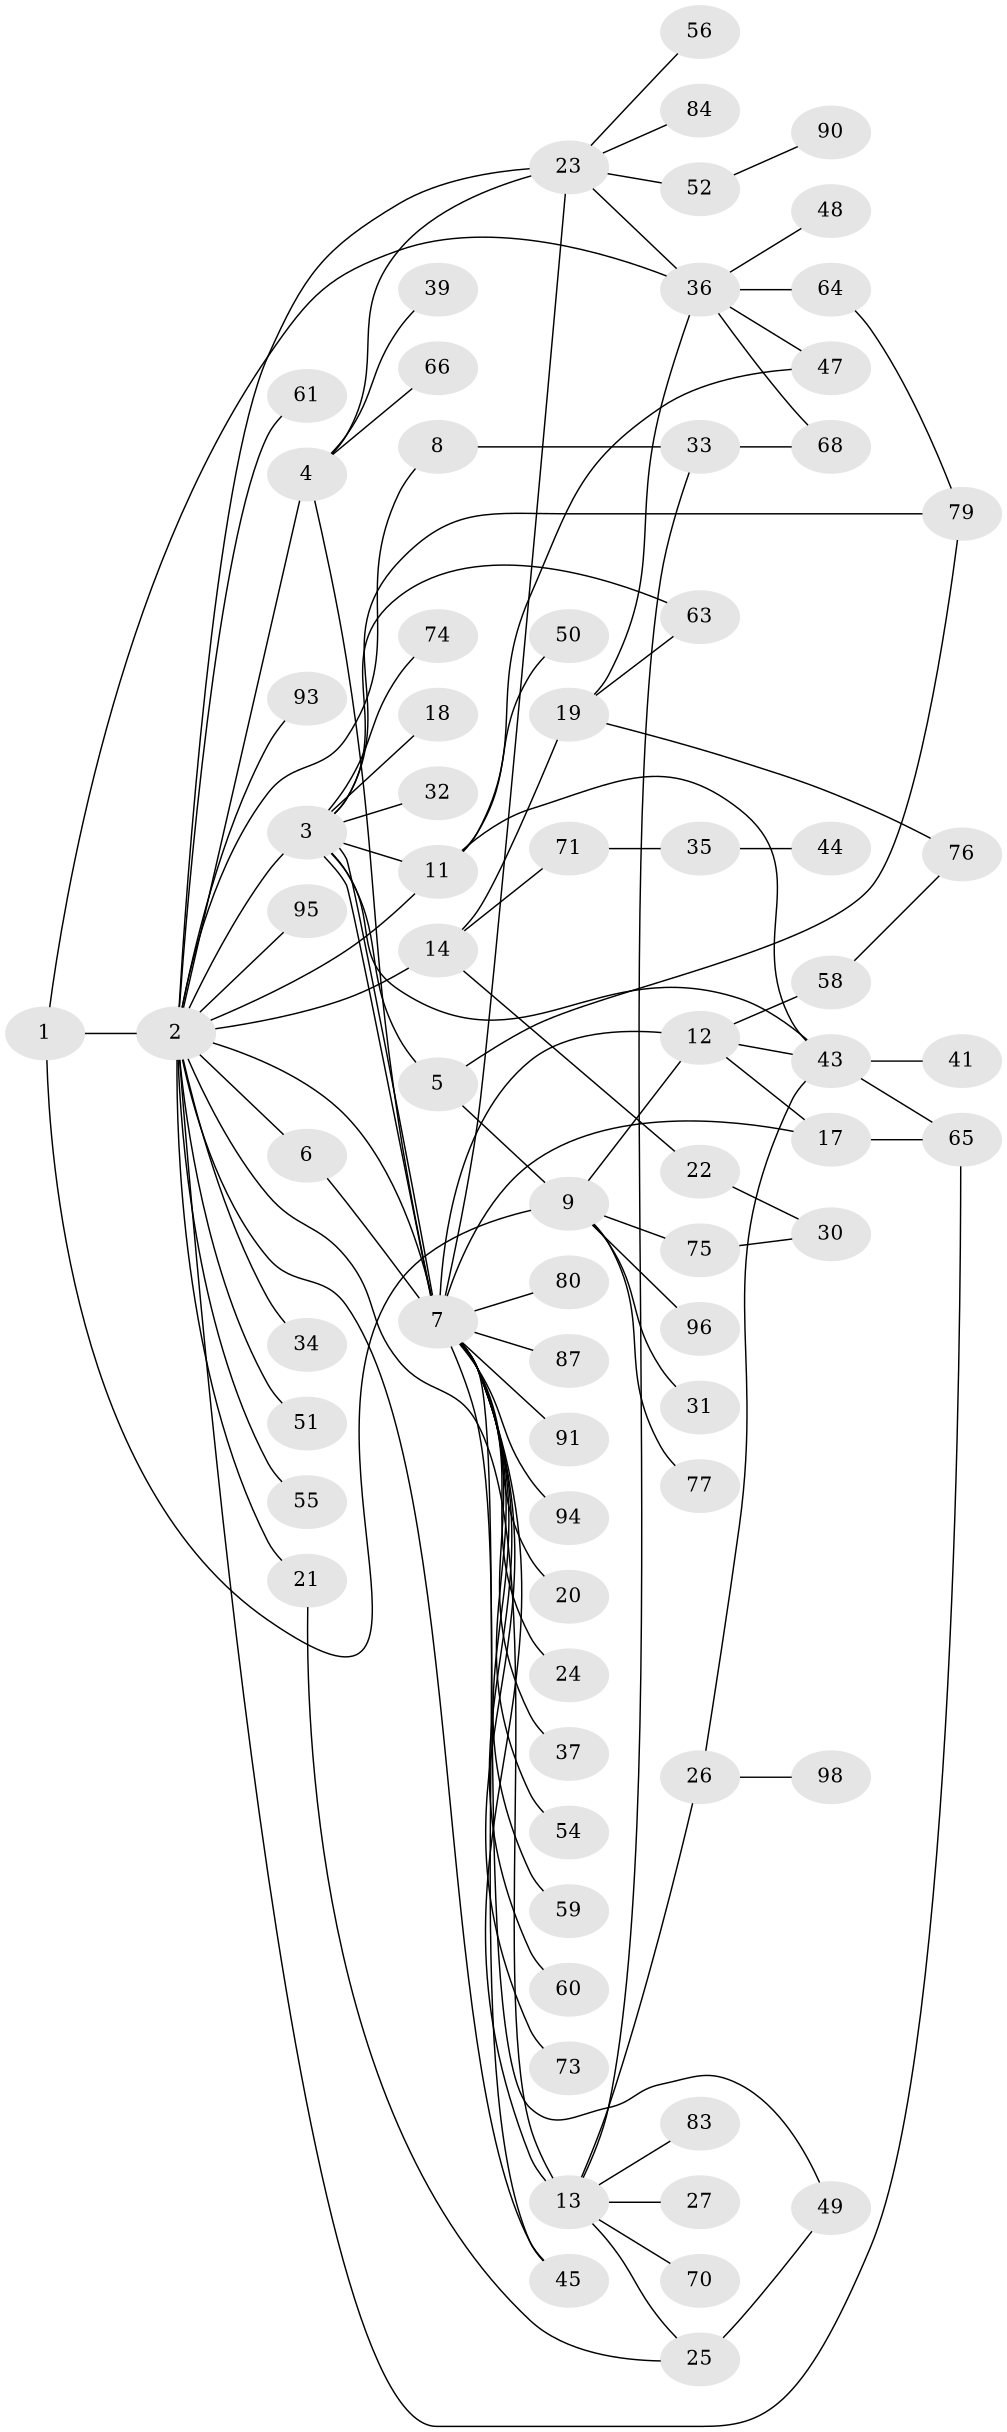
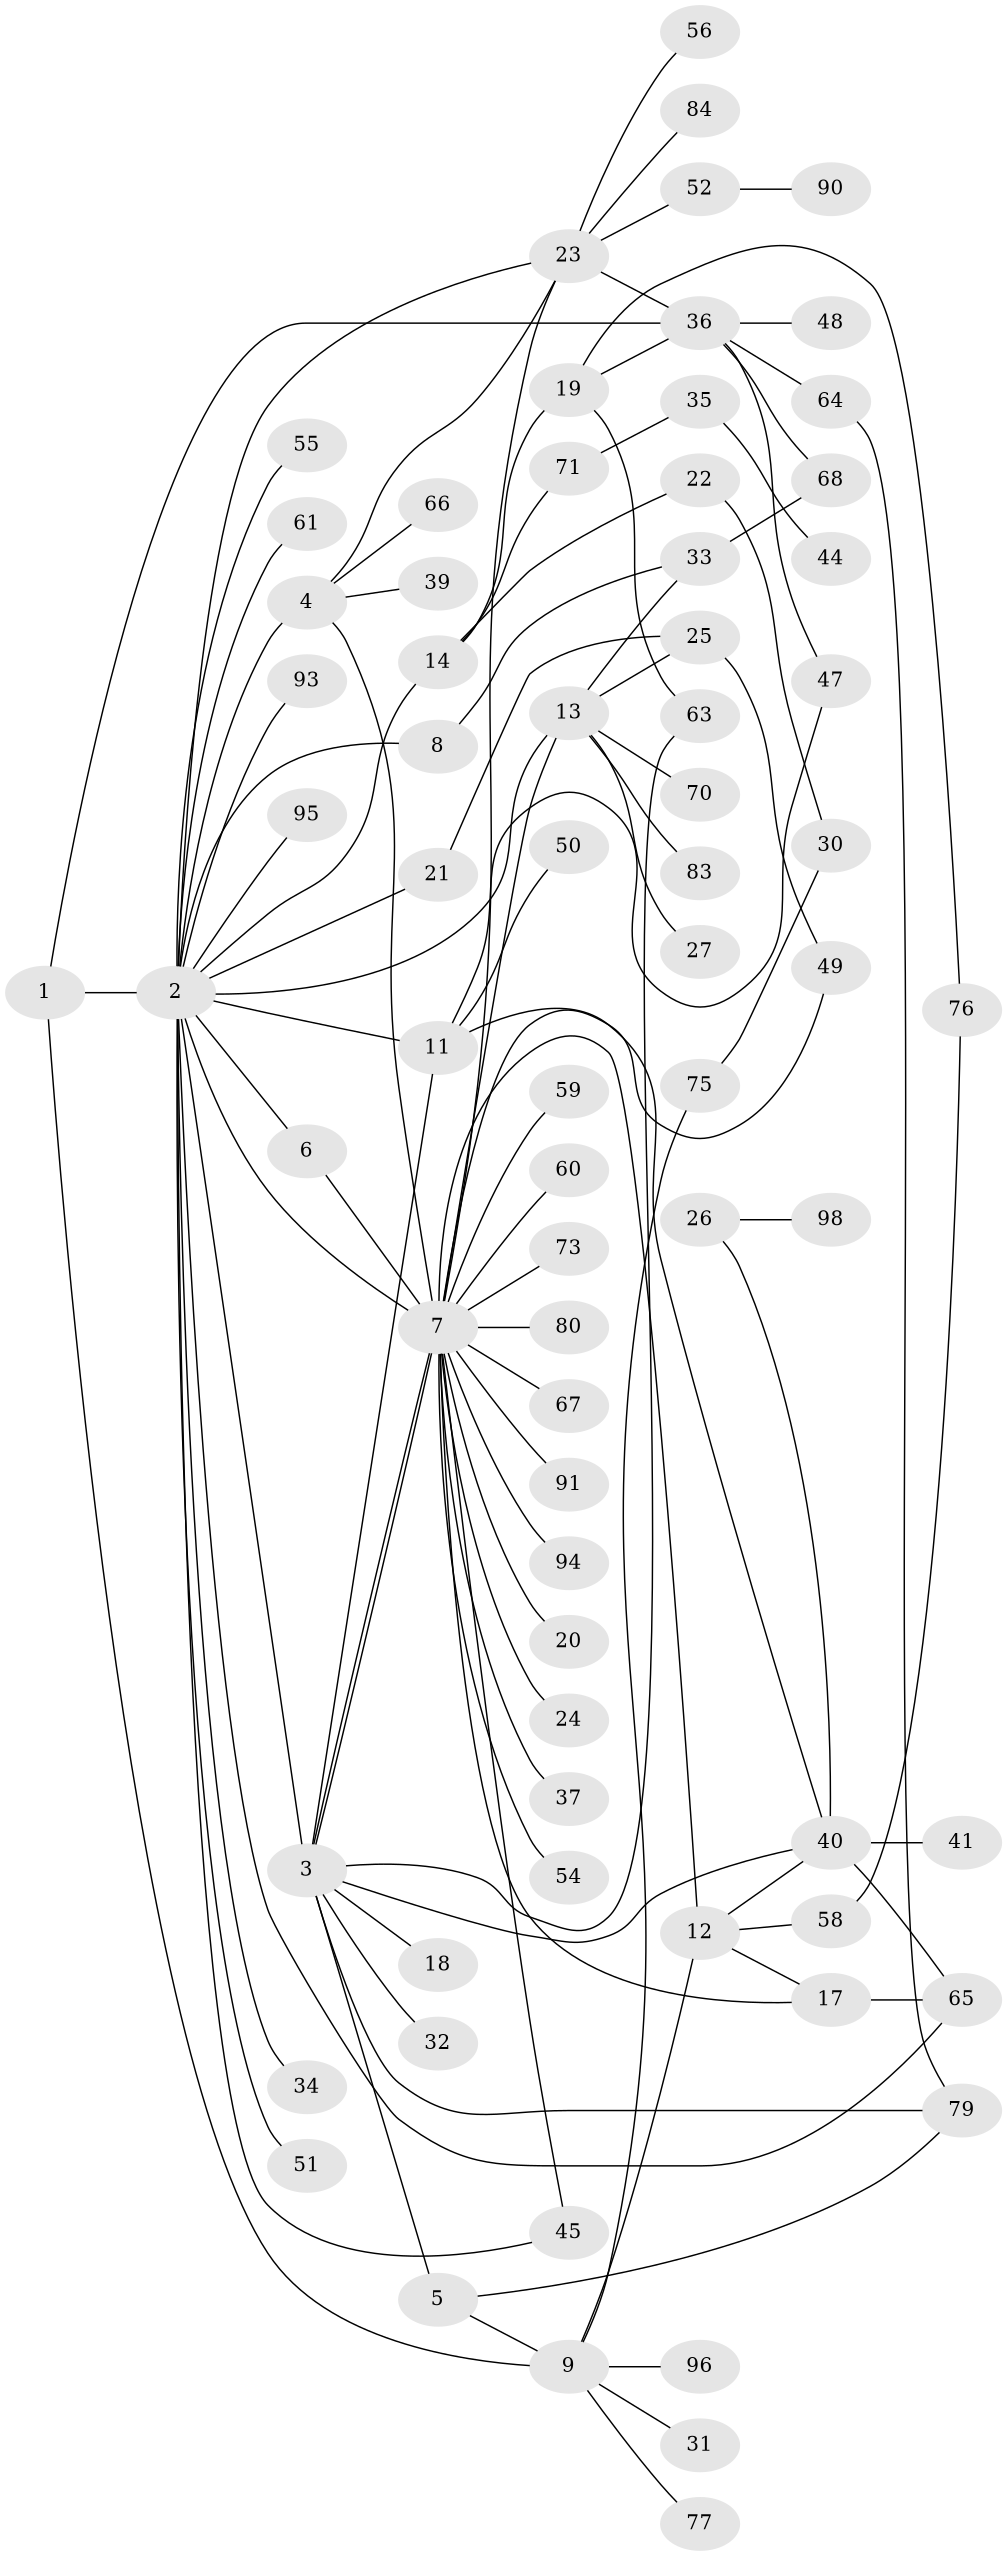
(438, 636) -> none
(831, 1061) -> (831, 1843)
(569, 1361) -> (569, 1406)
(644, 1992) -> none
